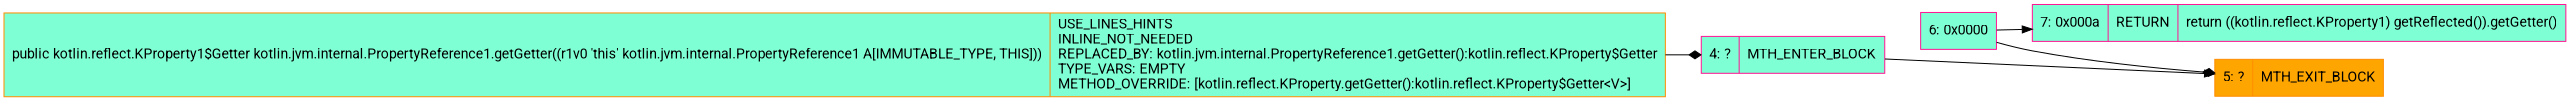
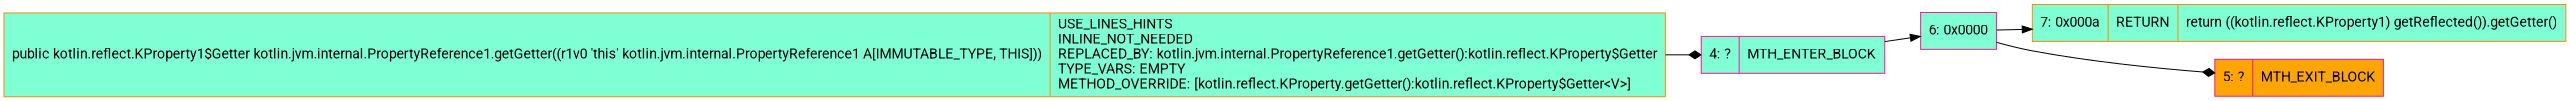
(2299, 23) -> (2299, 23)
(2045, 66) -> (1898, 40)
(2299, 78) -> (2299, 78)
